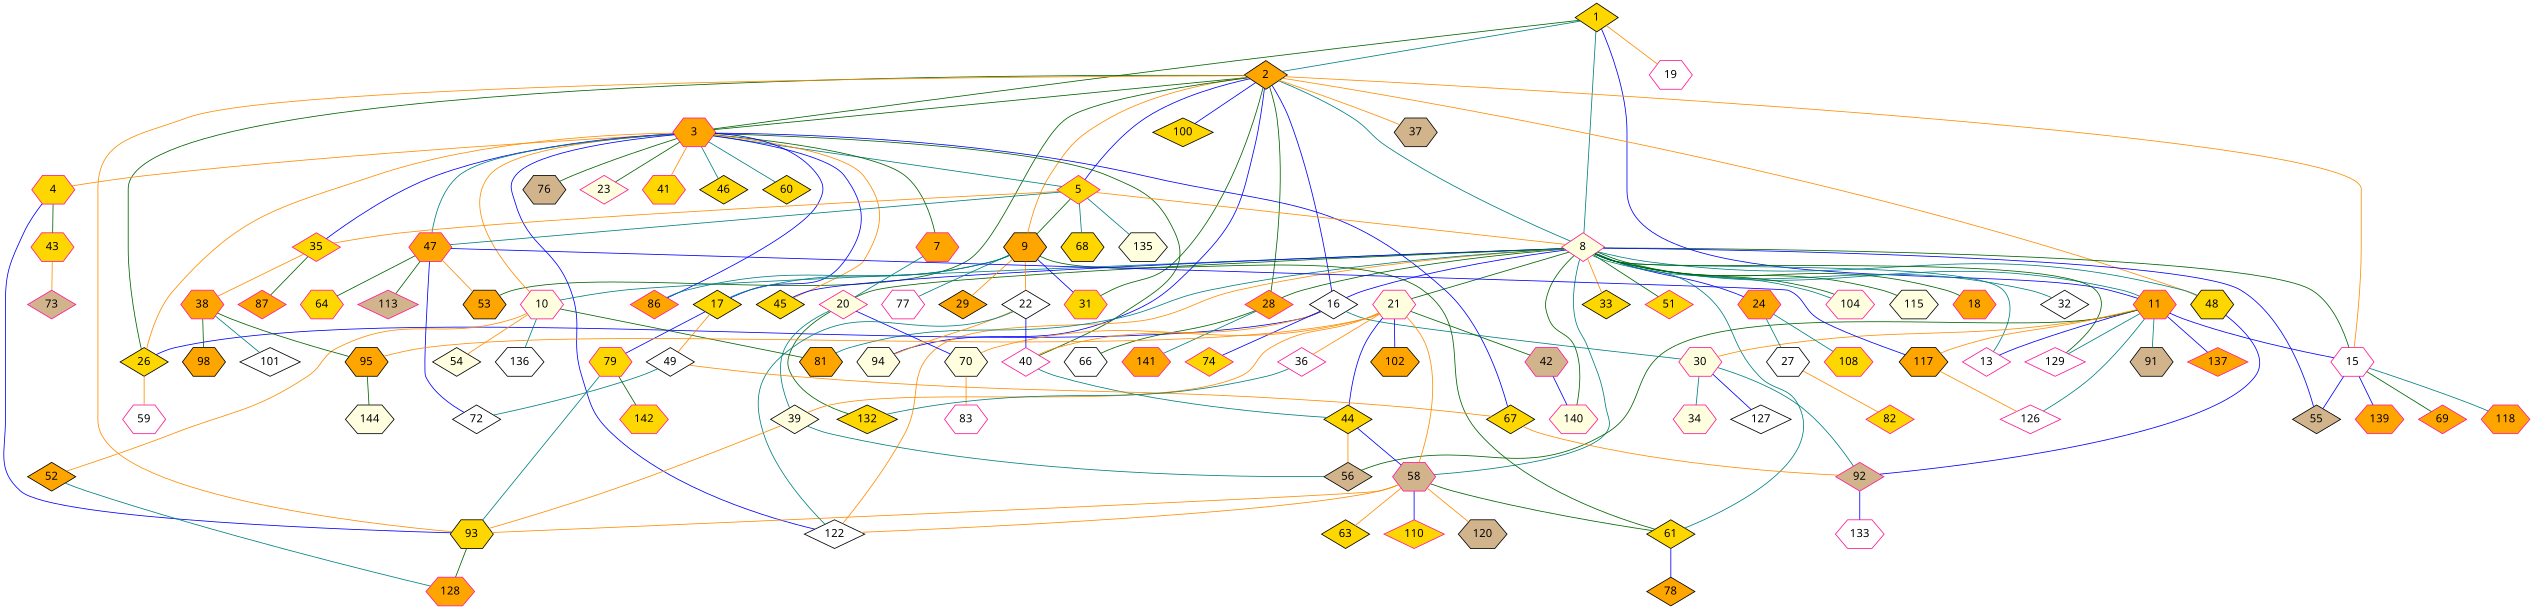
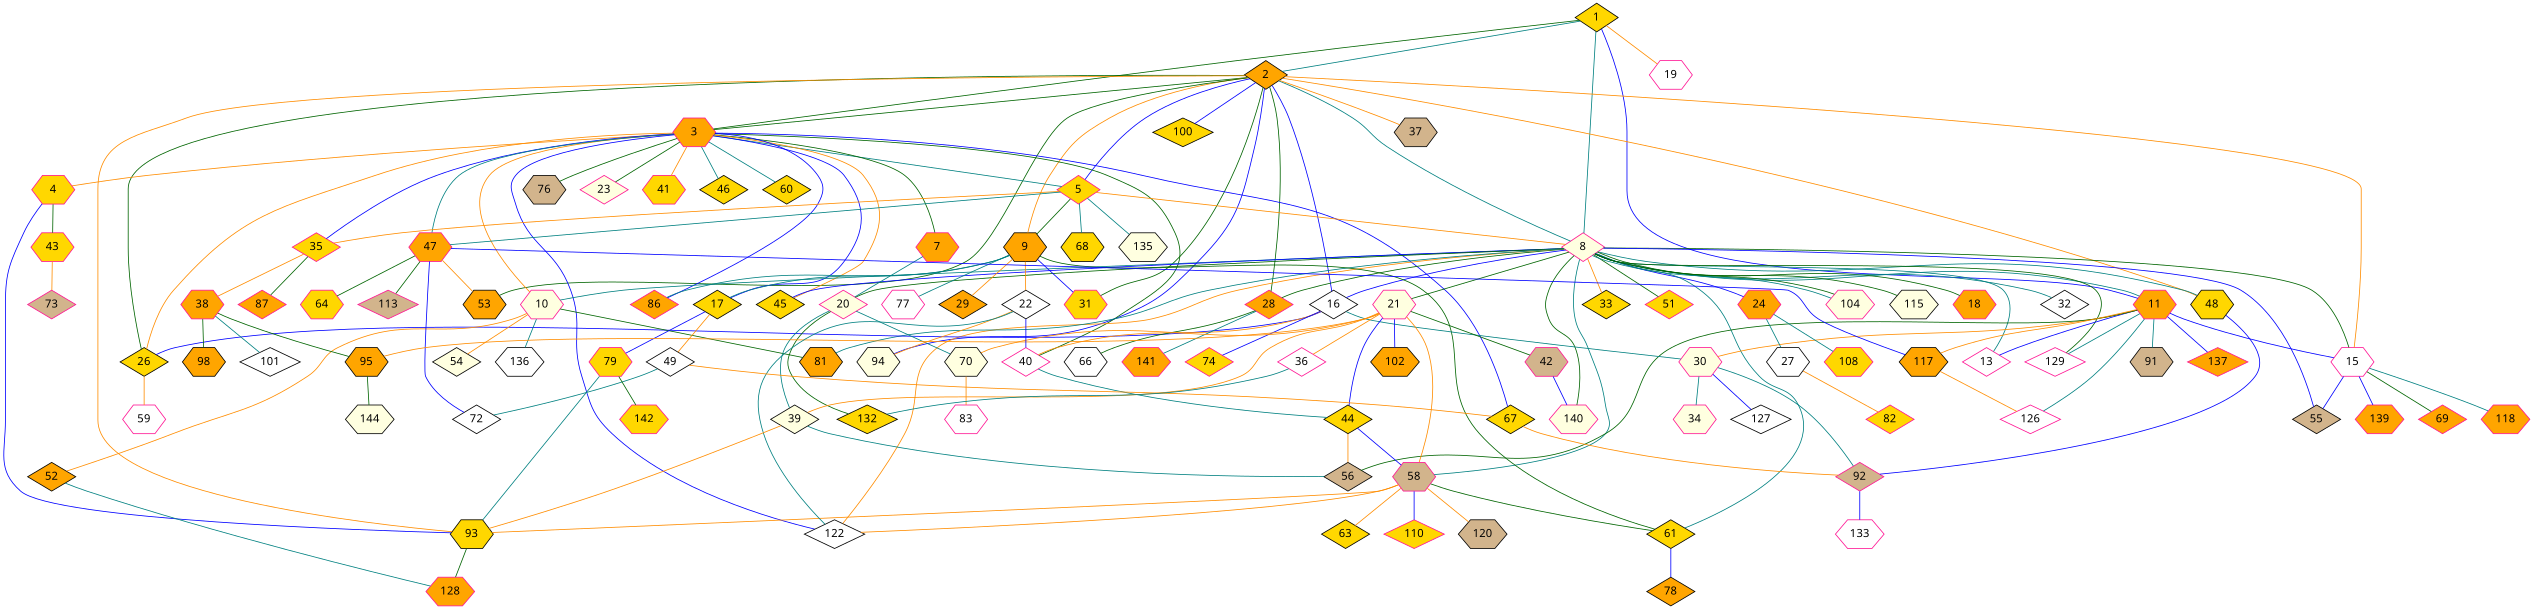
(899, 330) -> (899, 330)
